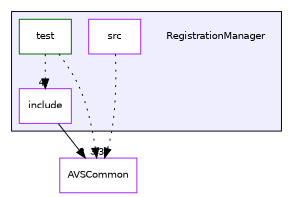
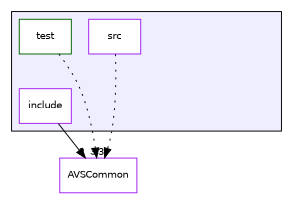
(216, 37) -> none
(45, 67) -> none
